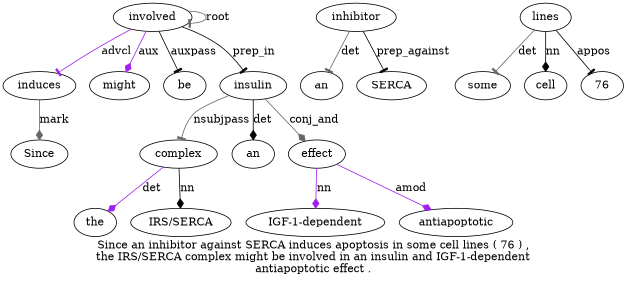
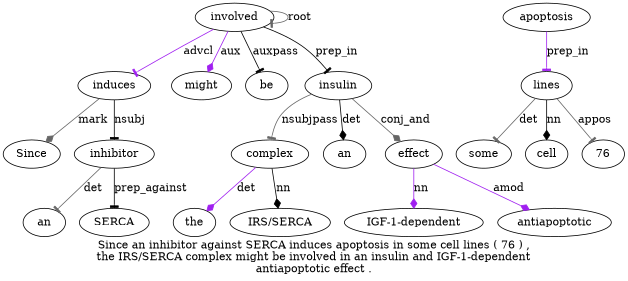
none -> (547, 17)
(573, 50) -> (574, 119)
none -> (114, 118)
